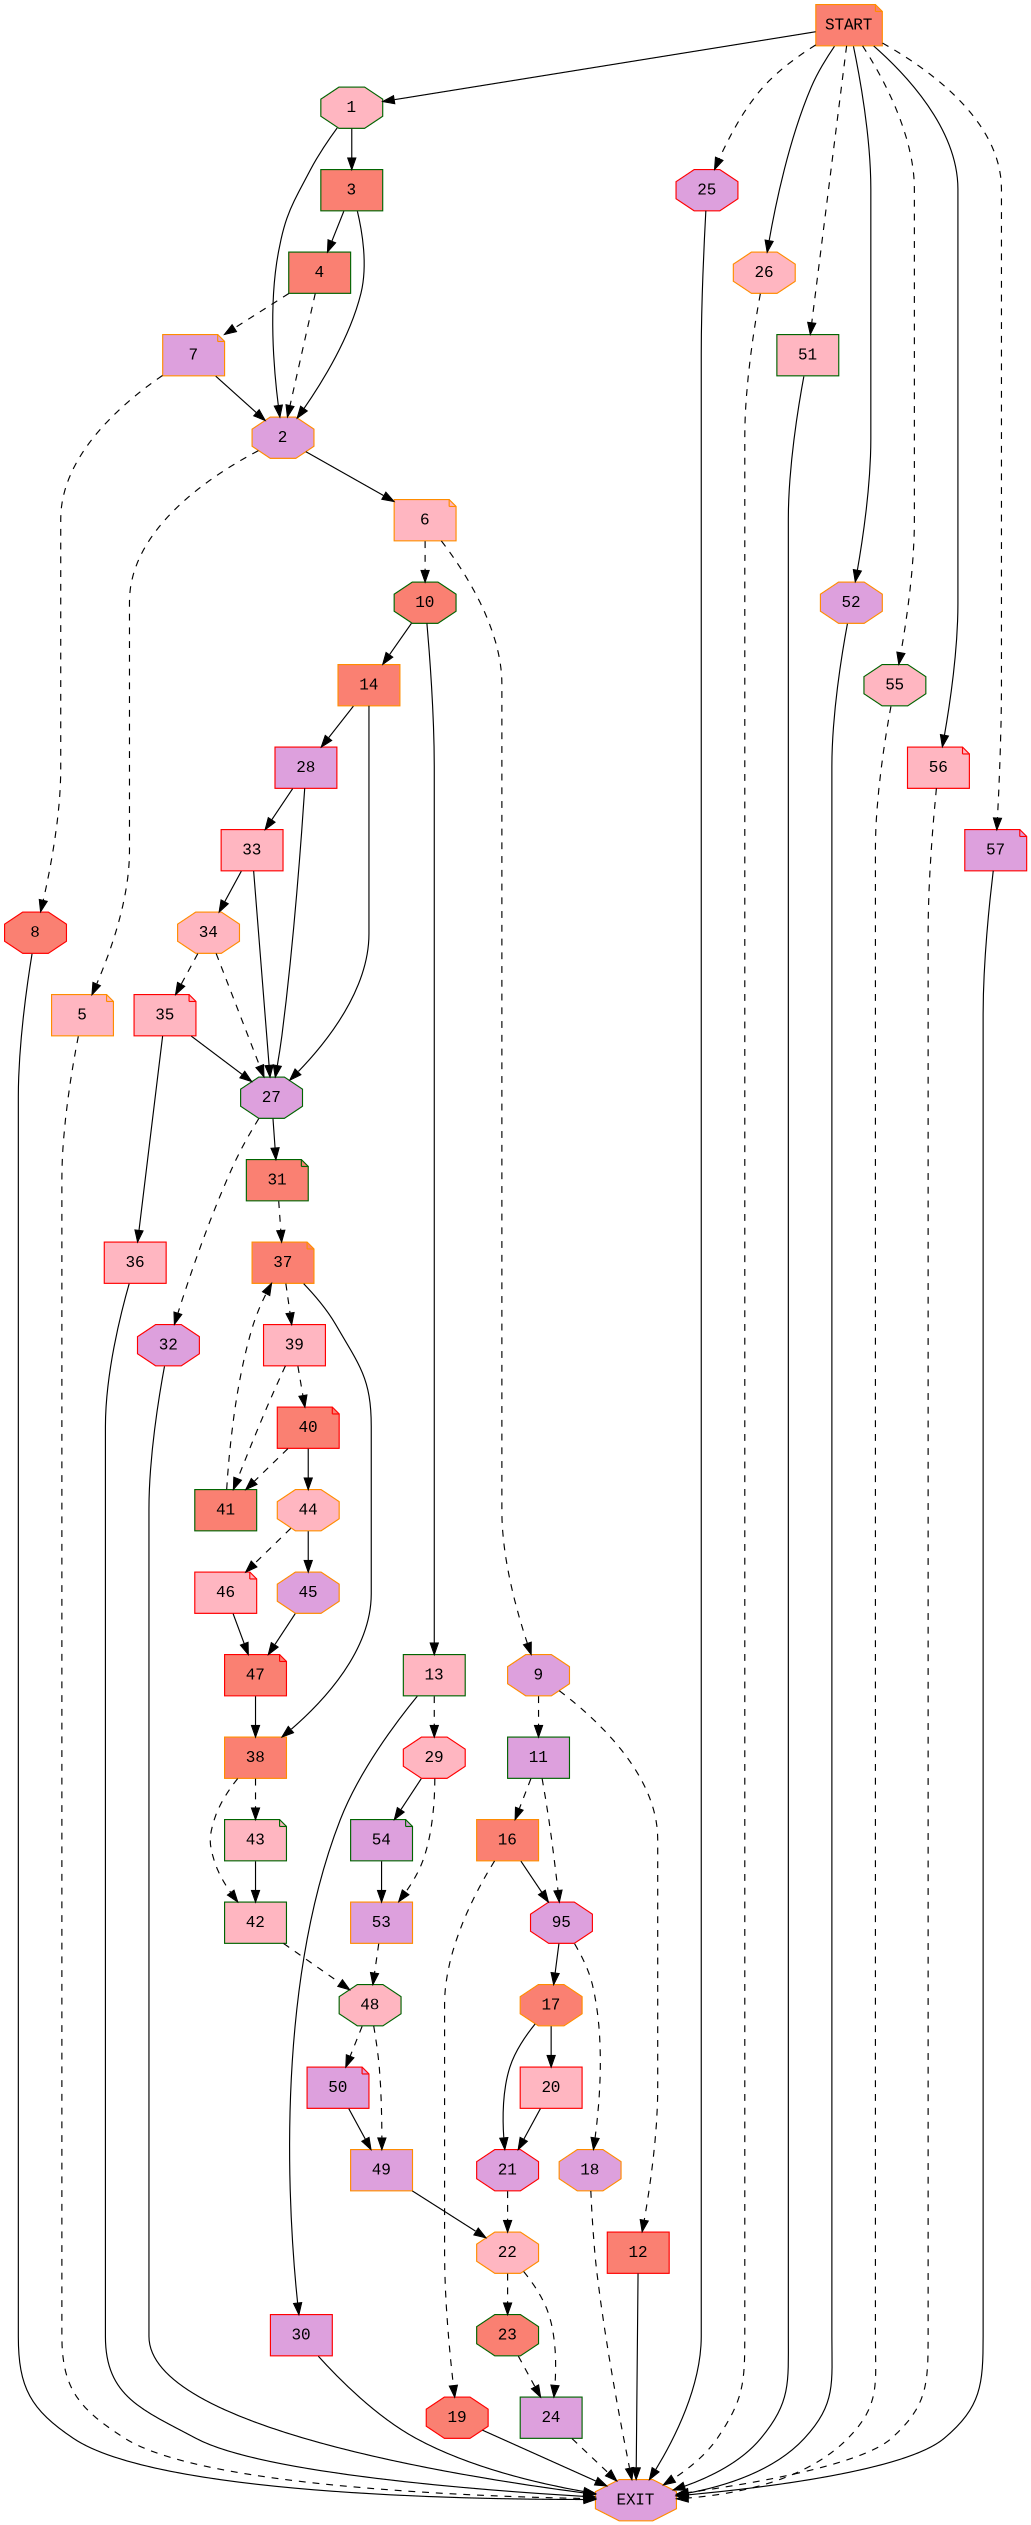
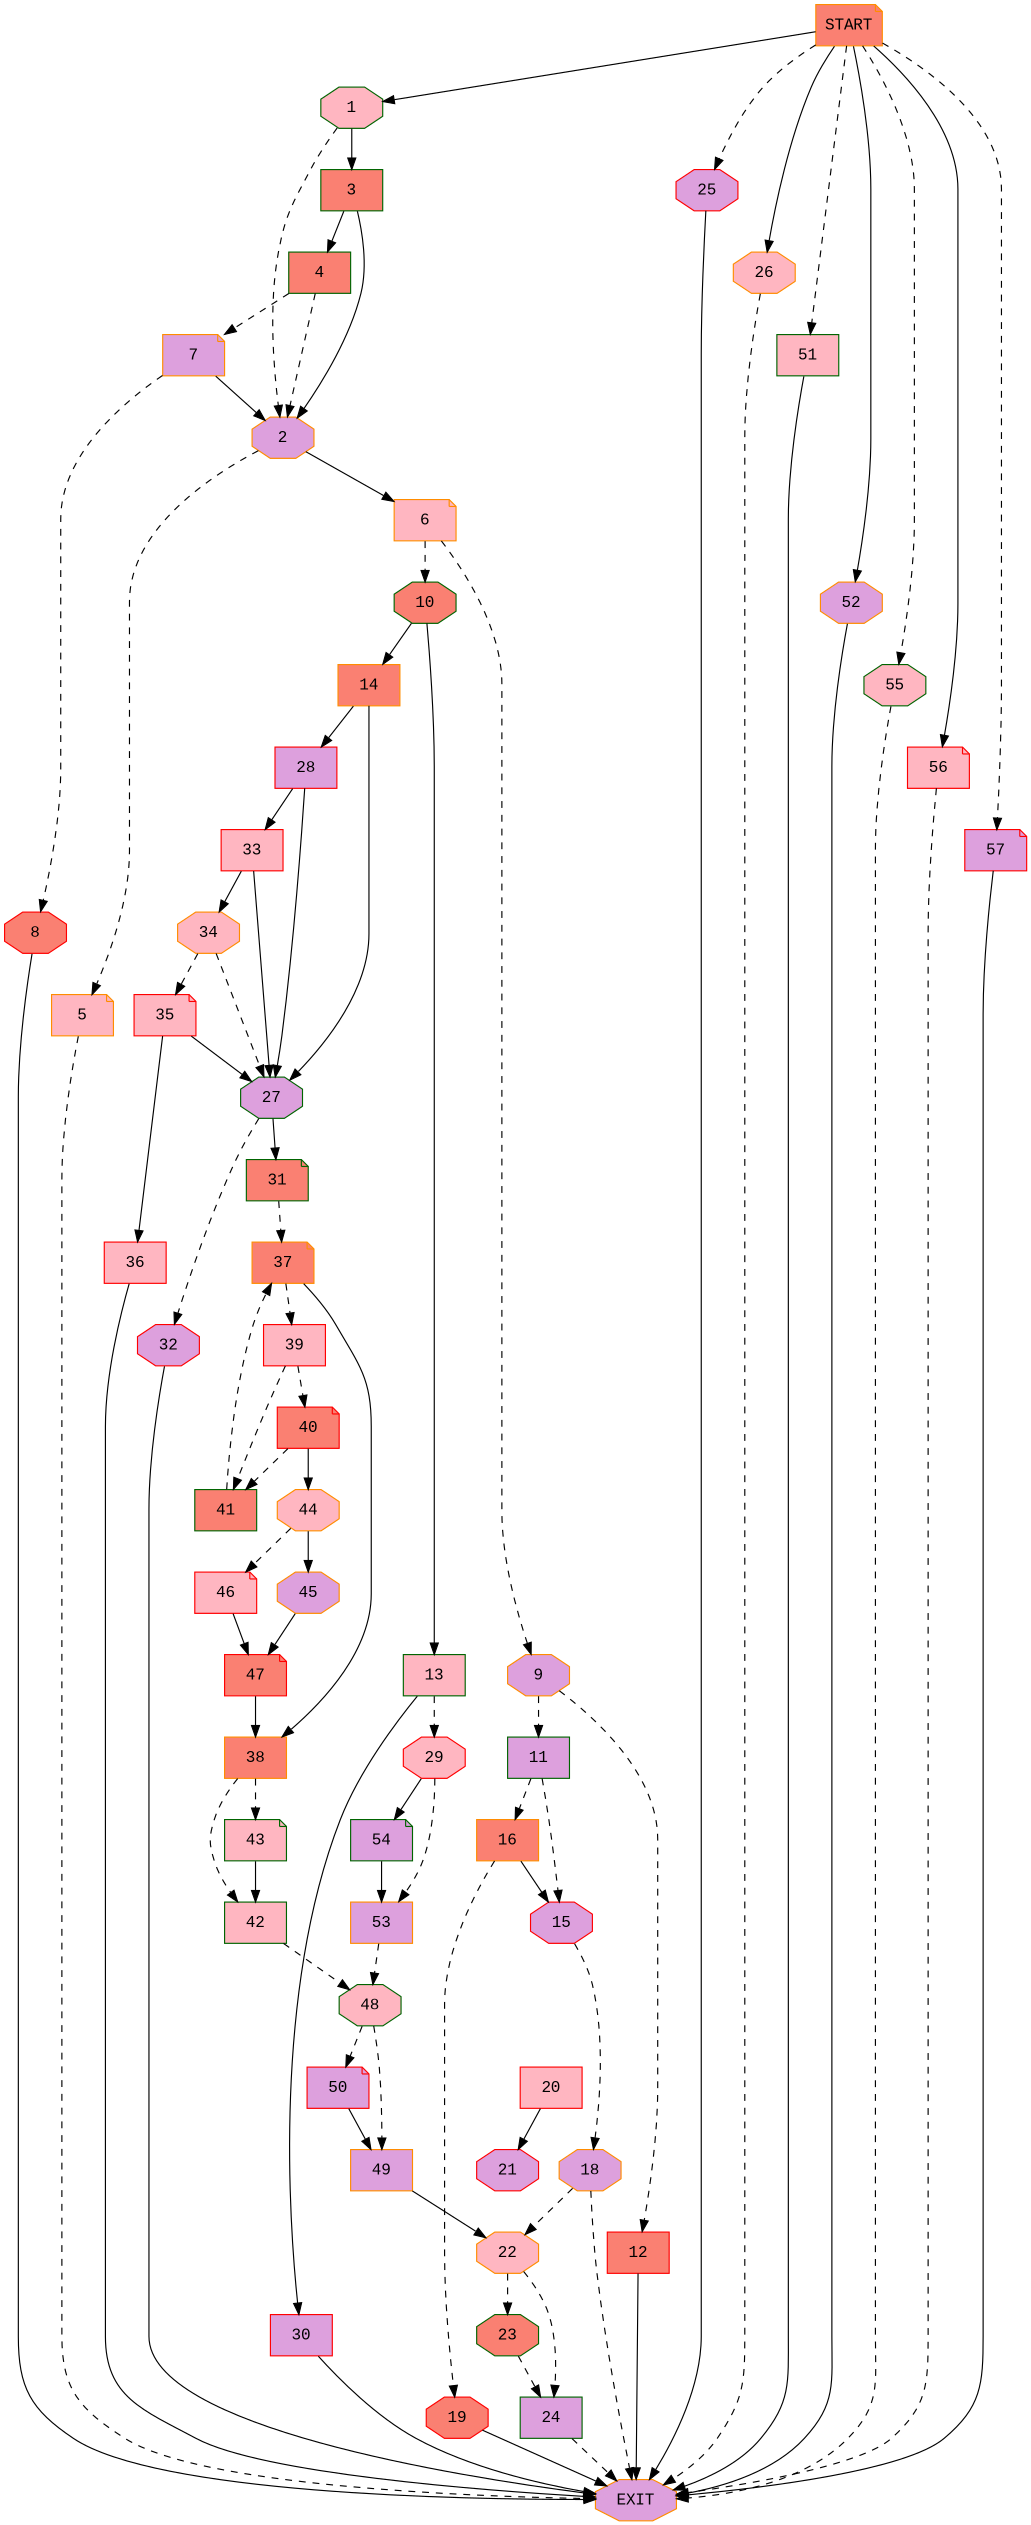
(277, 260) -> (277, 260)
(561, 1923) -> (561, 1923)
(551, 2005) -> none
(508, 2206) -> (553, 2207)
